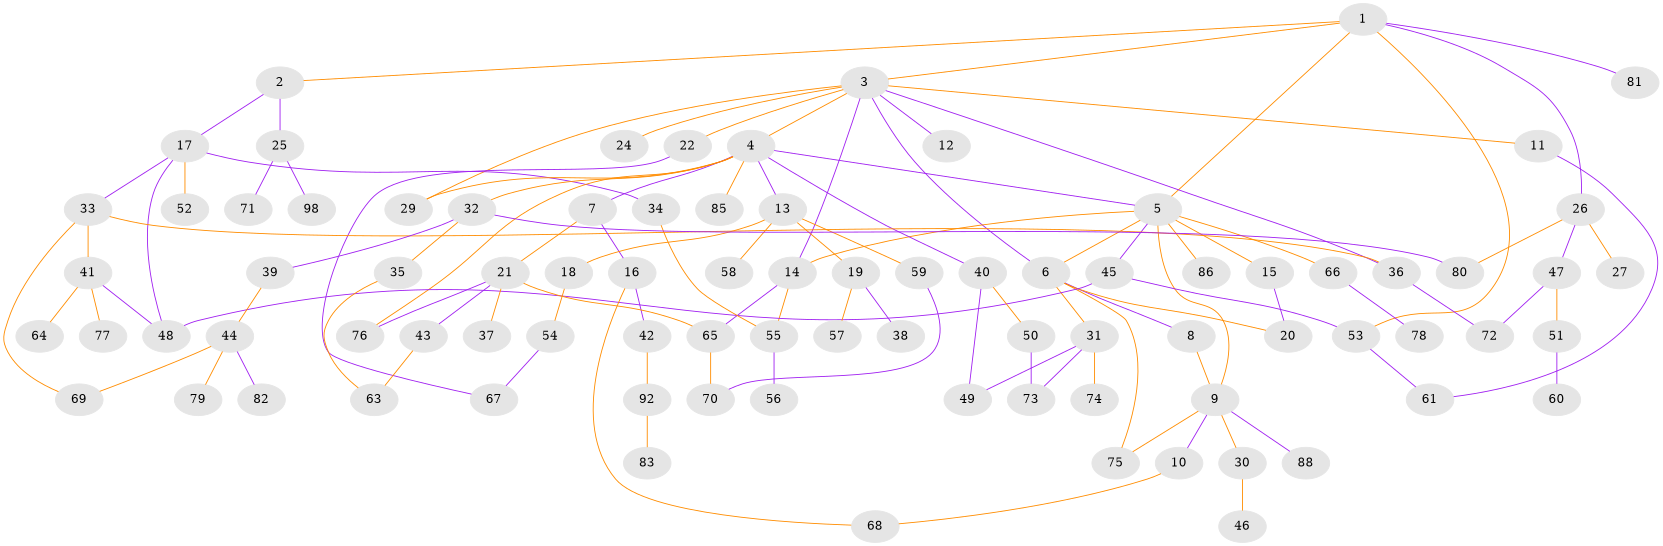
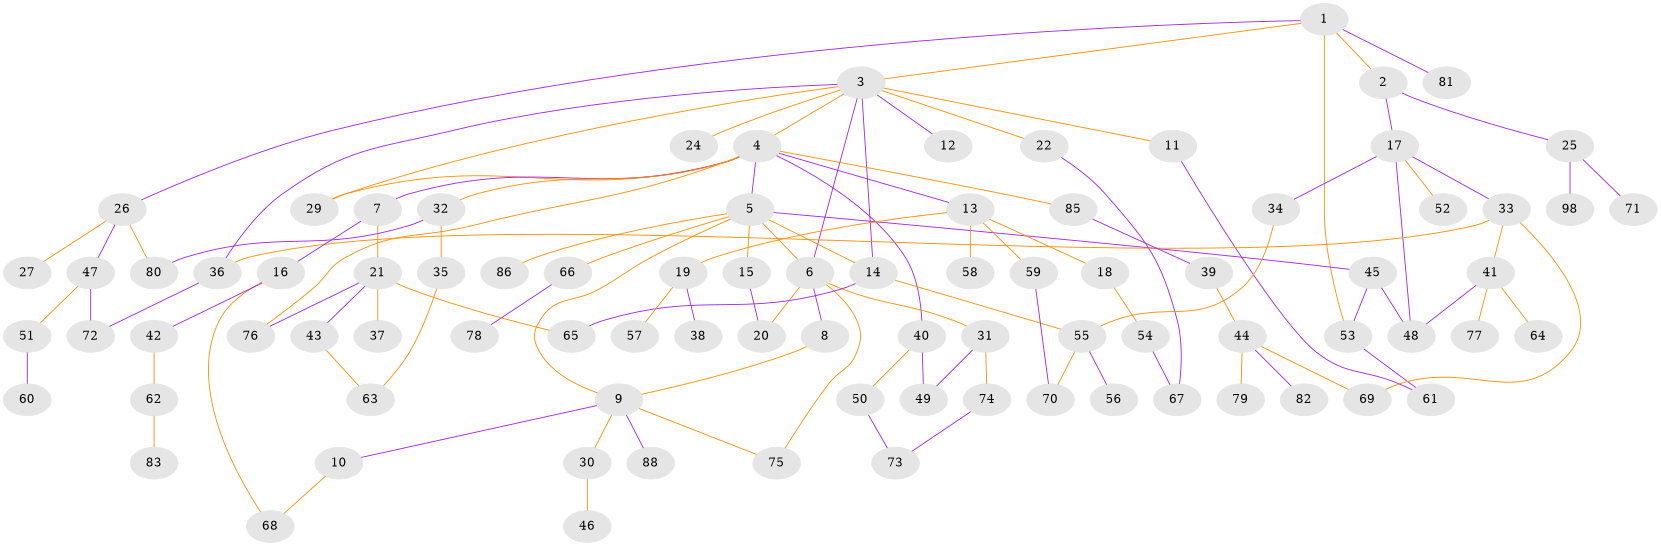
(1261, 114) -> none
(374, 247) -> (1134, 238)
(711, 368) -> (1066, 368)
(1063, 368) -> (941, 432)
(647, 400) -> (154, 400)
